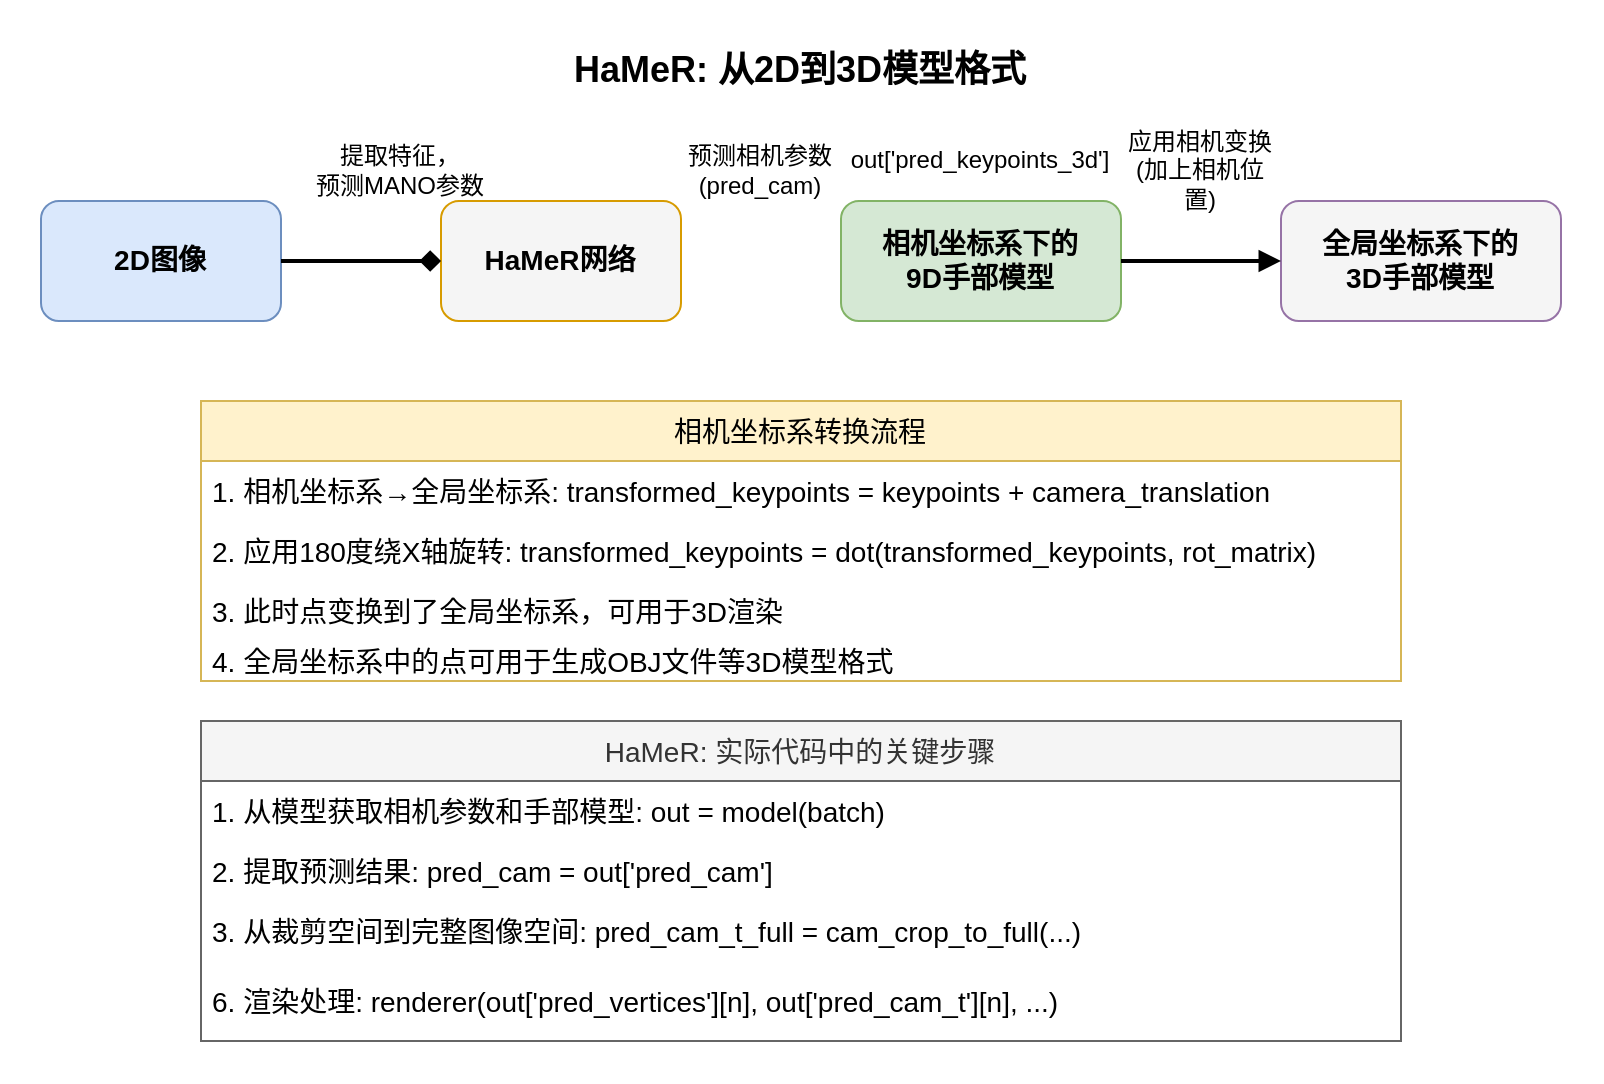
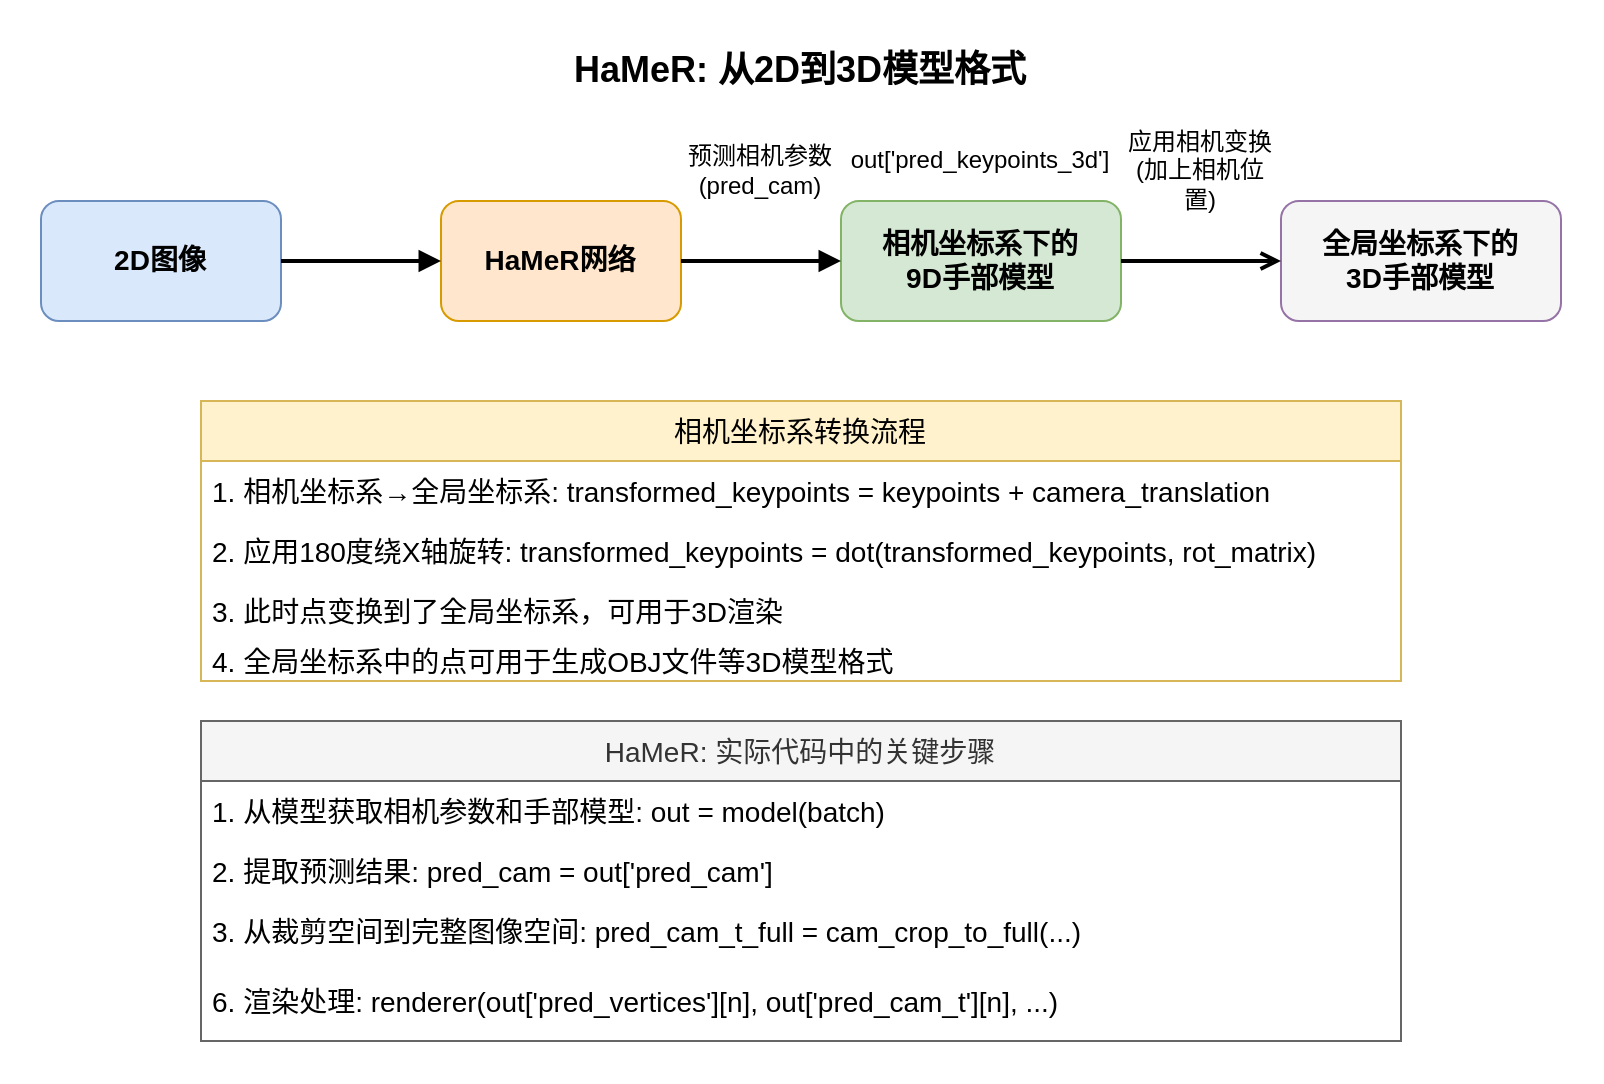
(401, 171) -> none
(419, 261) -> (419, 261)
(561, 261) -> (561, 261)
none -> (750, 261)
(1259, 261) -> (1262, 261)
